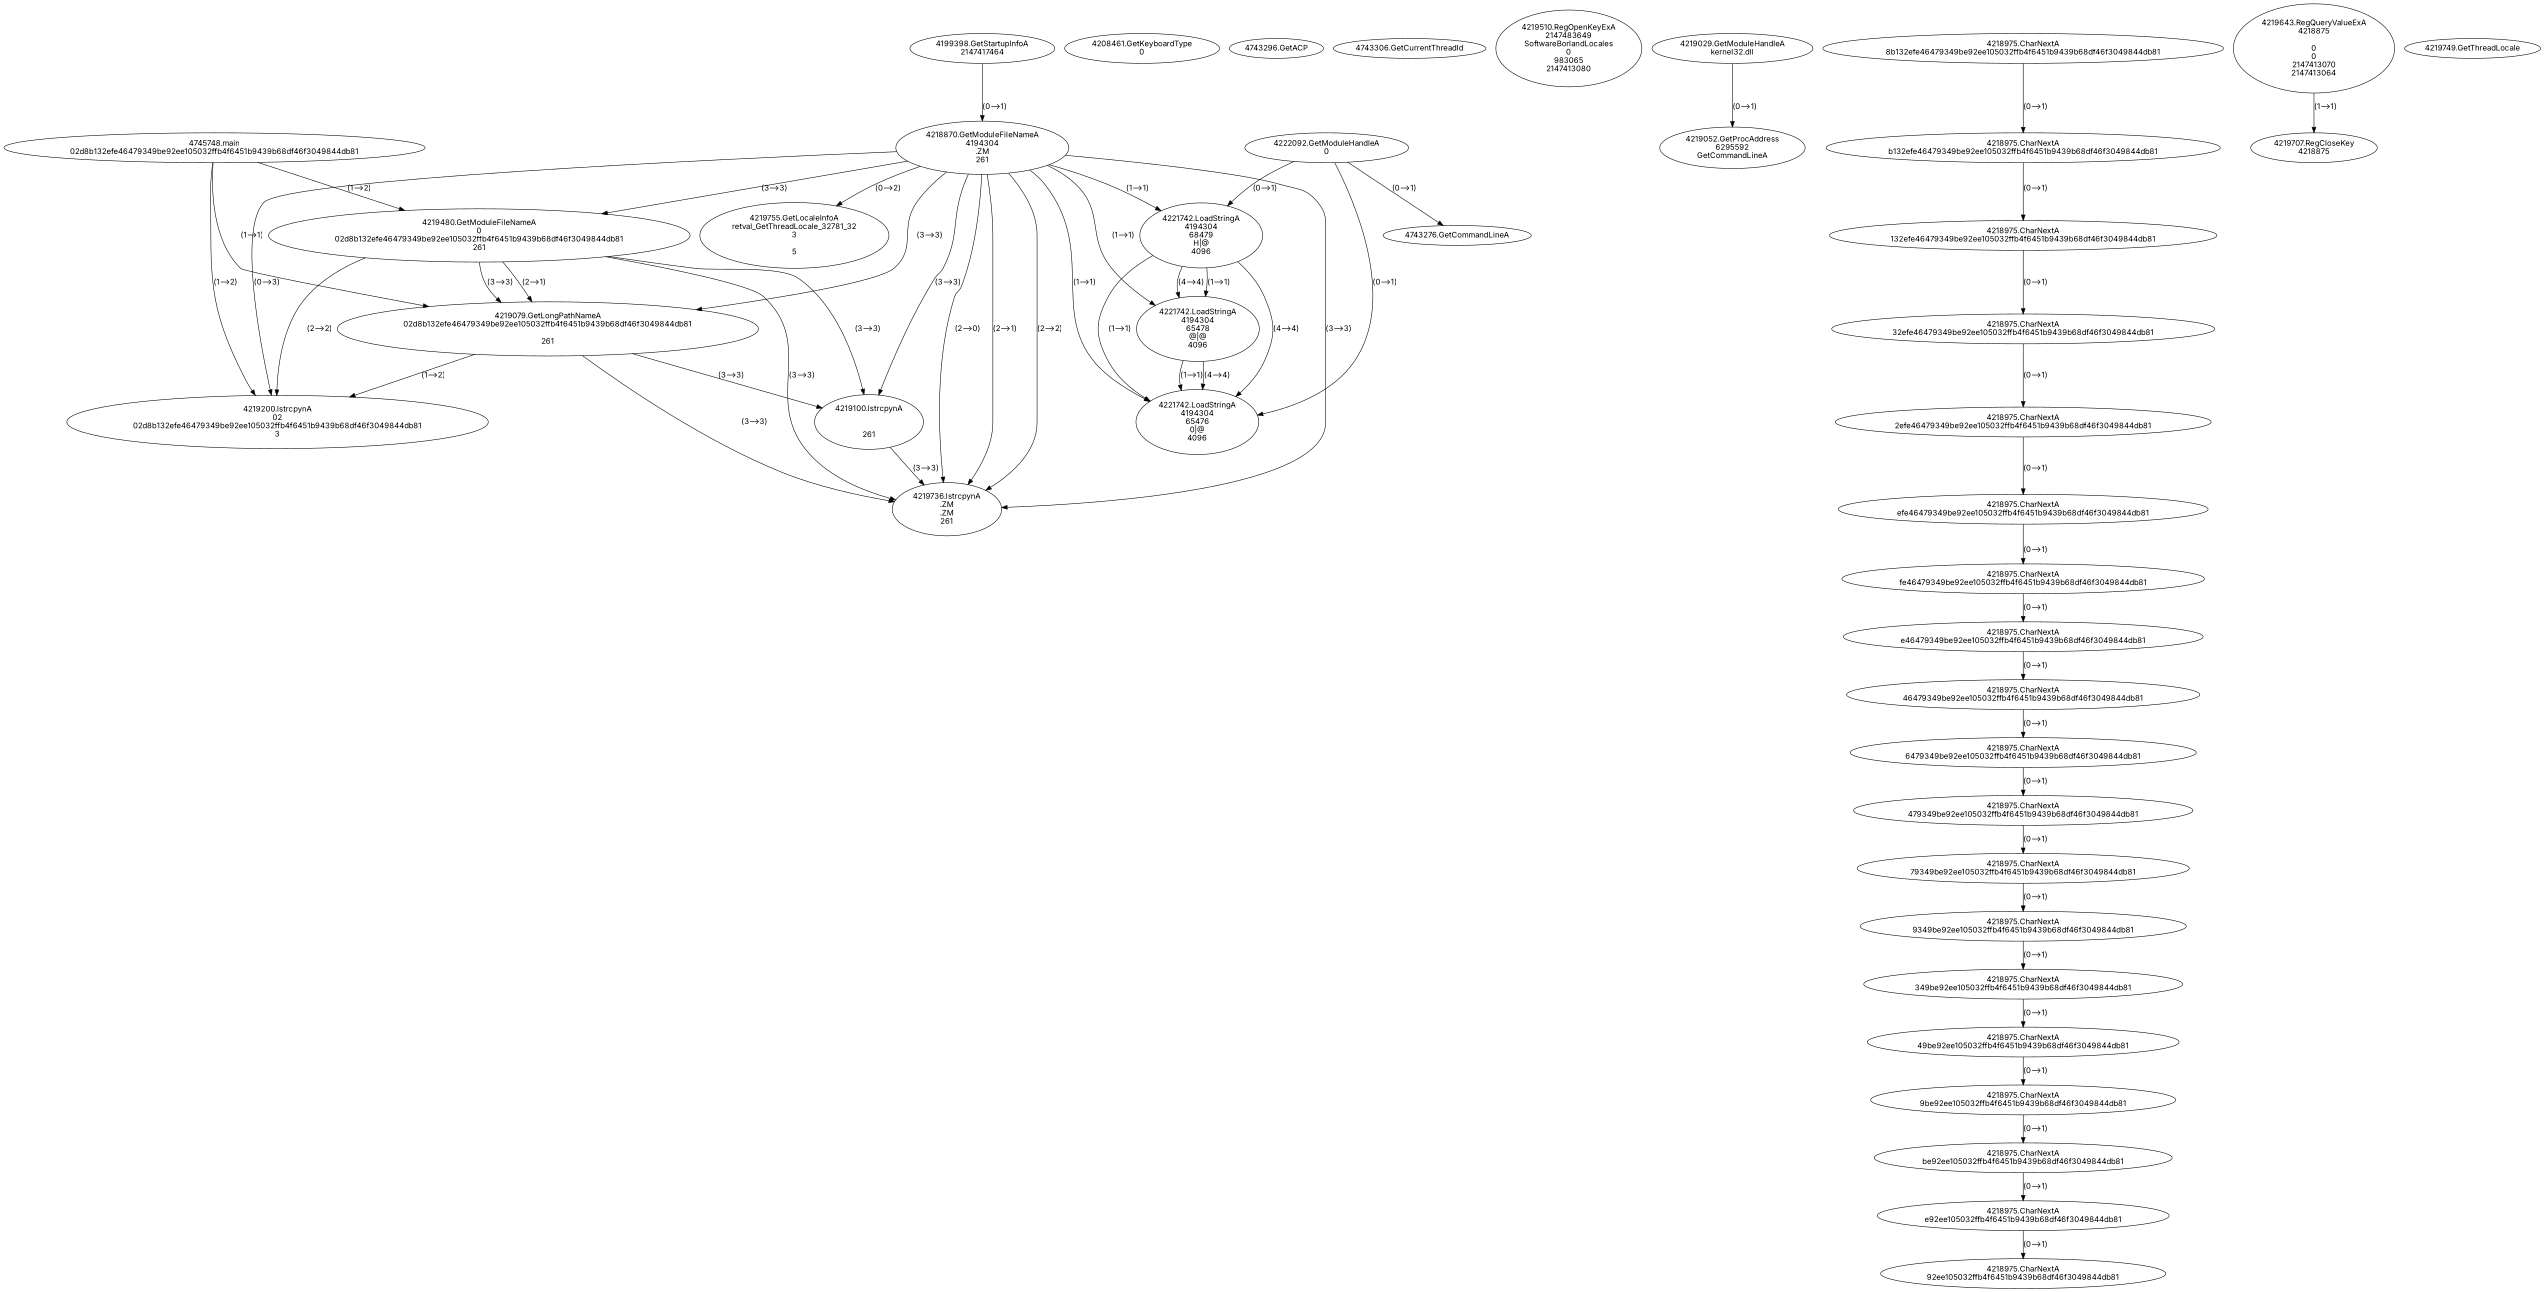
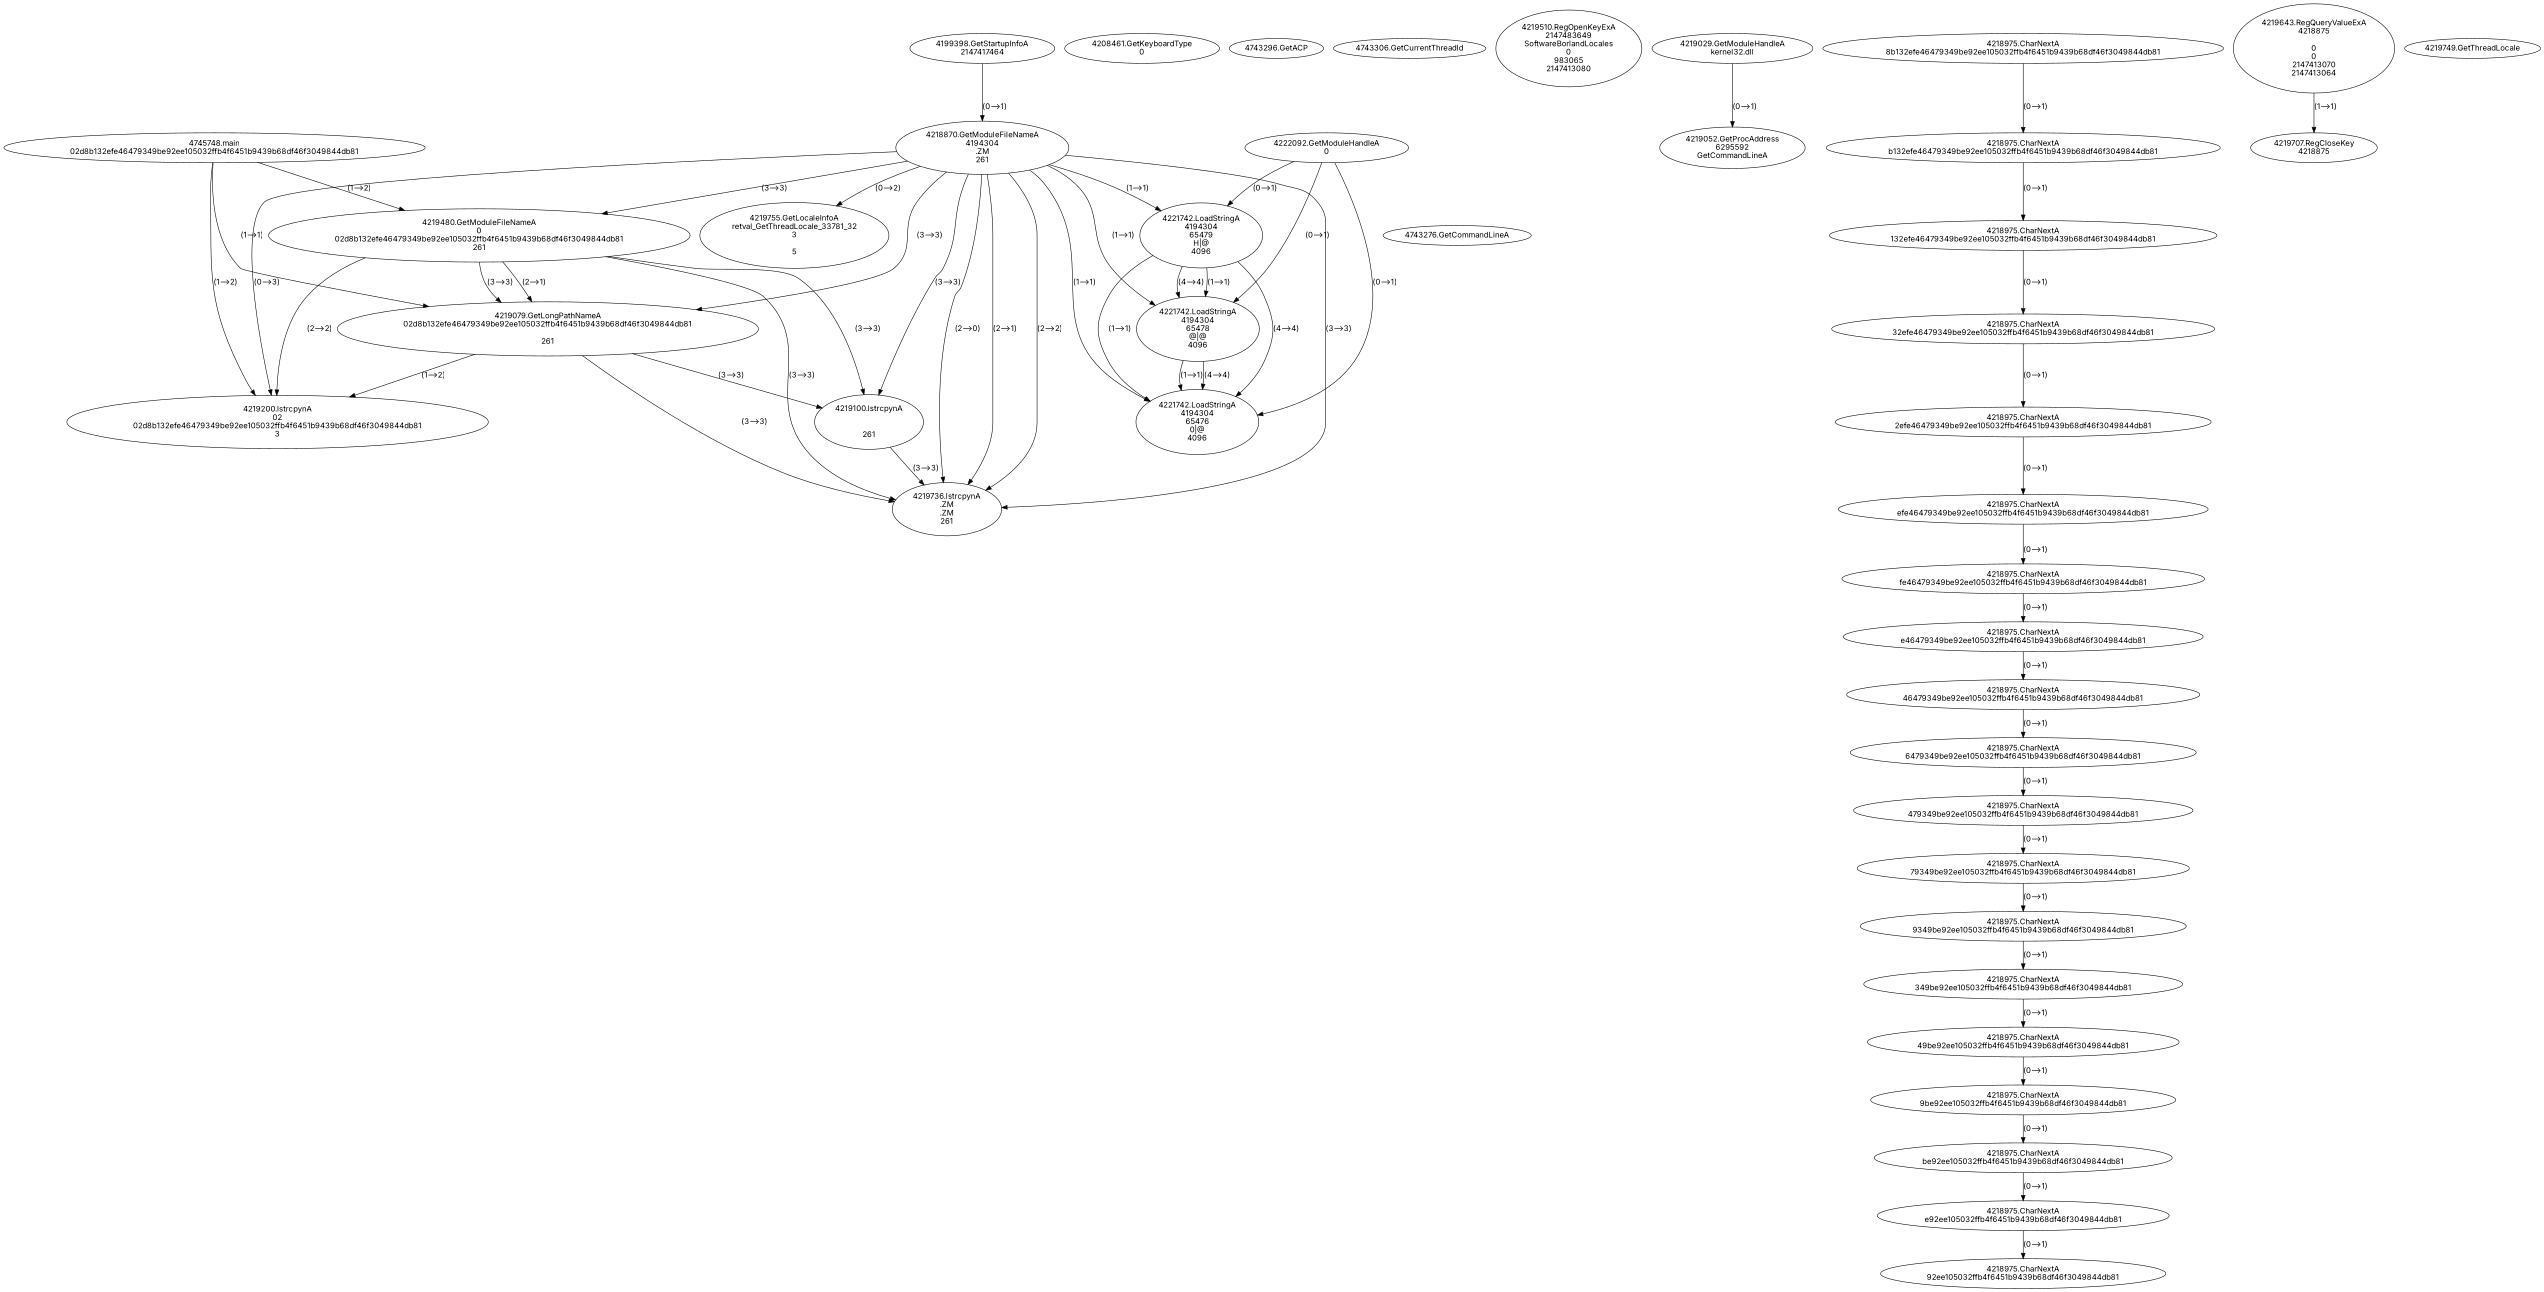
(1393, 192) -> (1288, 236)
(794, 235) -> (794, 235)
(1201, 235) -> (1201, 235)
